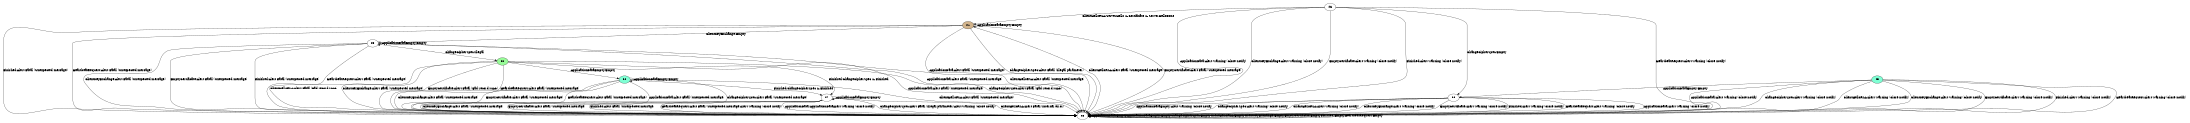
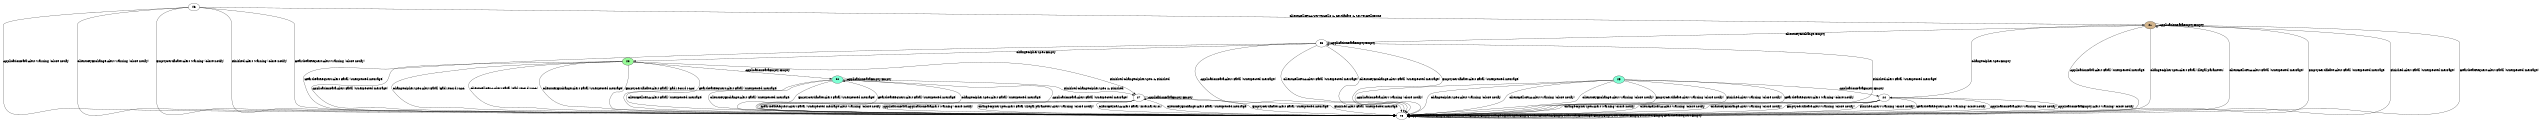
(1438, 15) -> (1996, 33)
(465, 52) -> (1036, 52)
